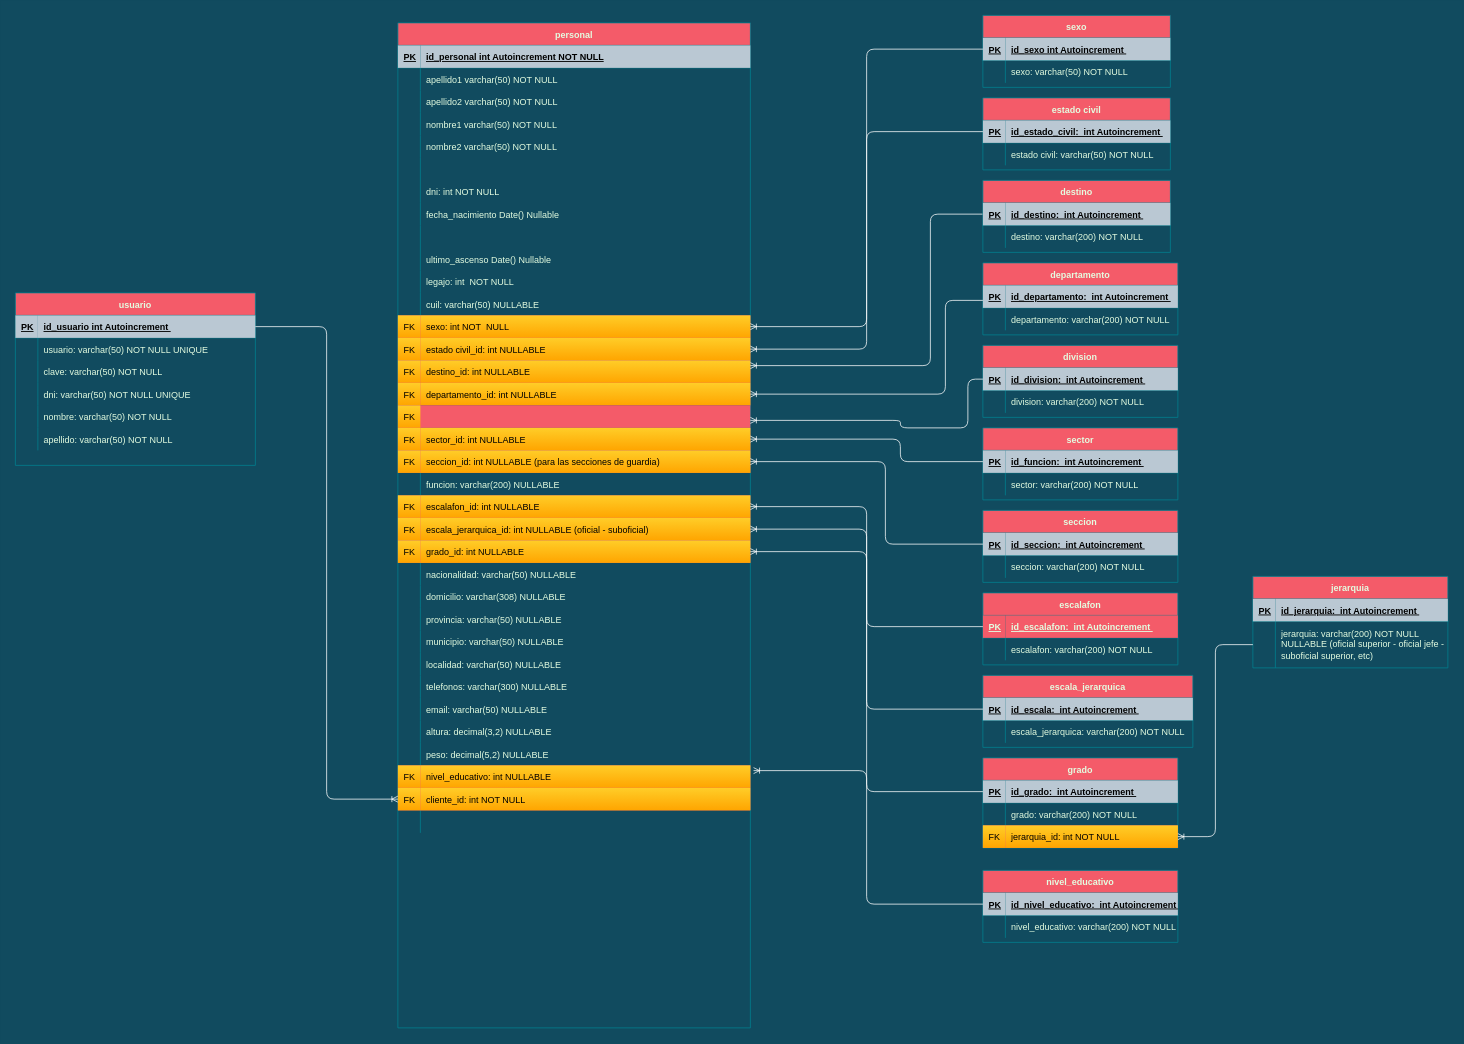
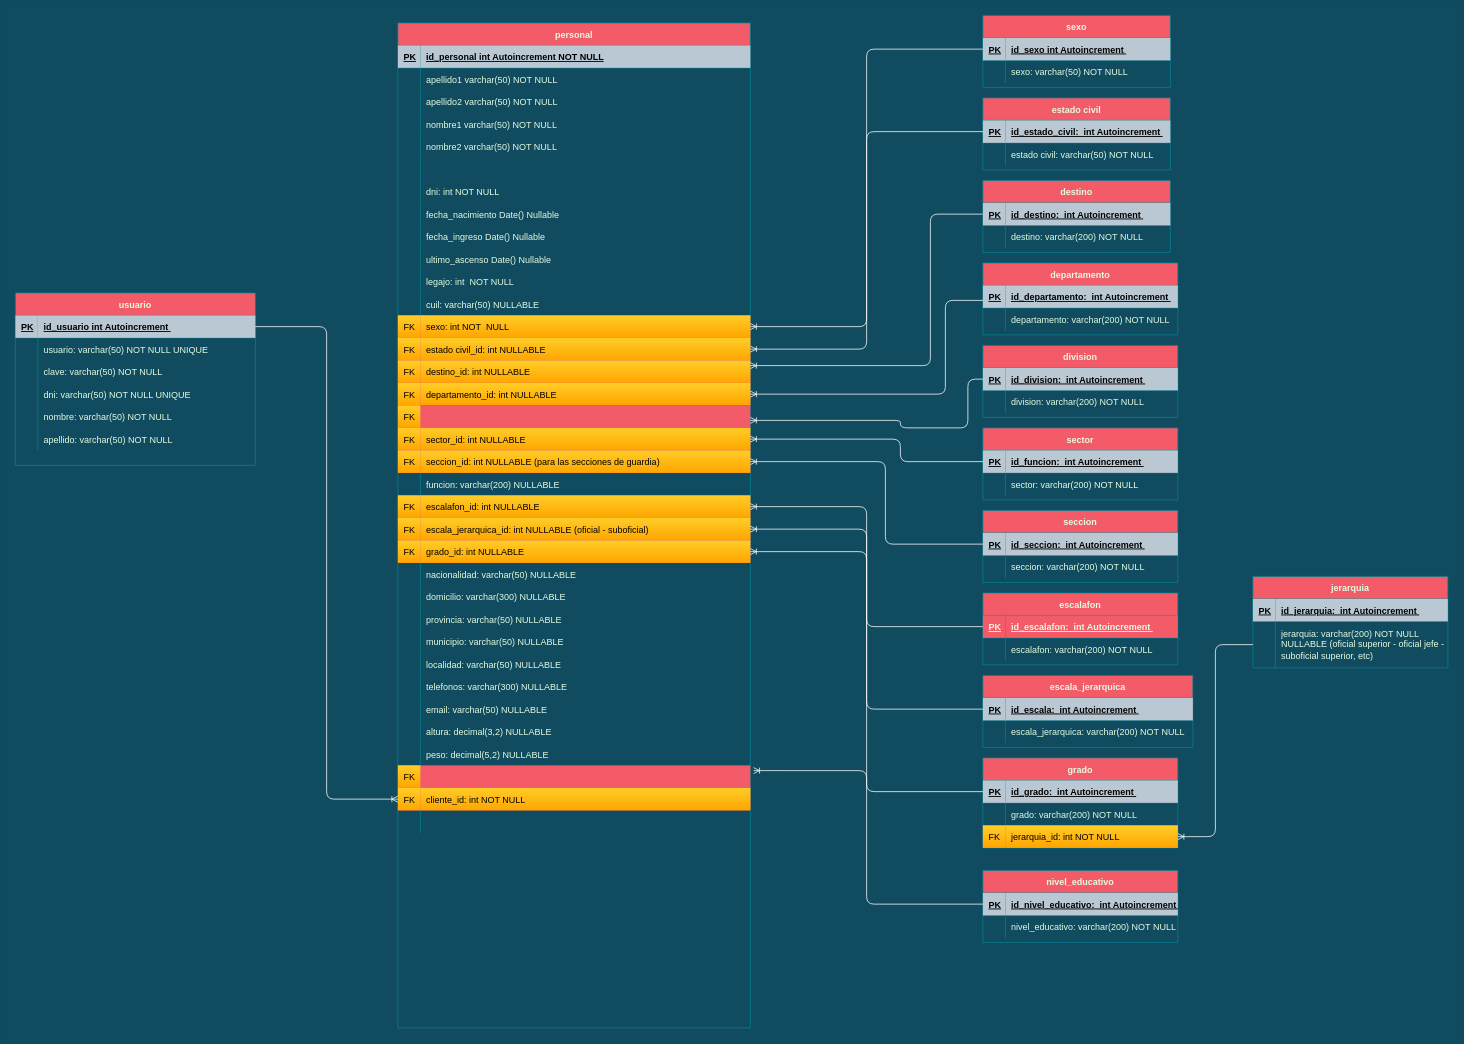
none -> (585, 237)
(498, 597) -> (498, 597)
(585, 777) -> none
